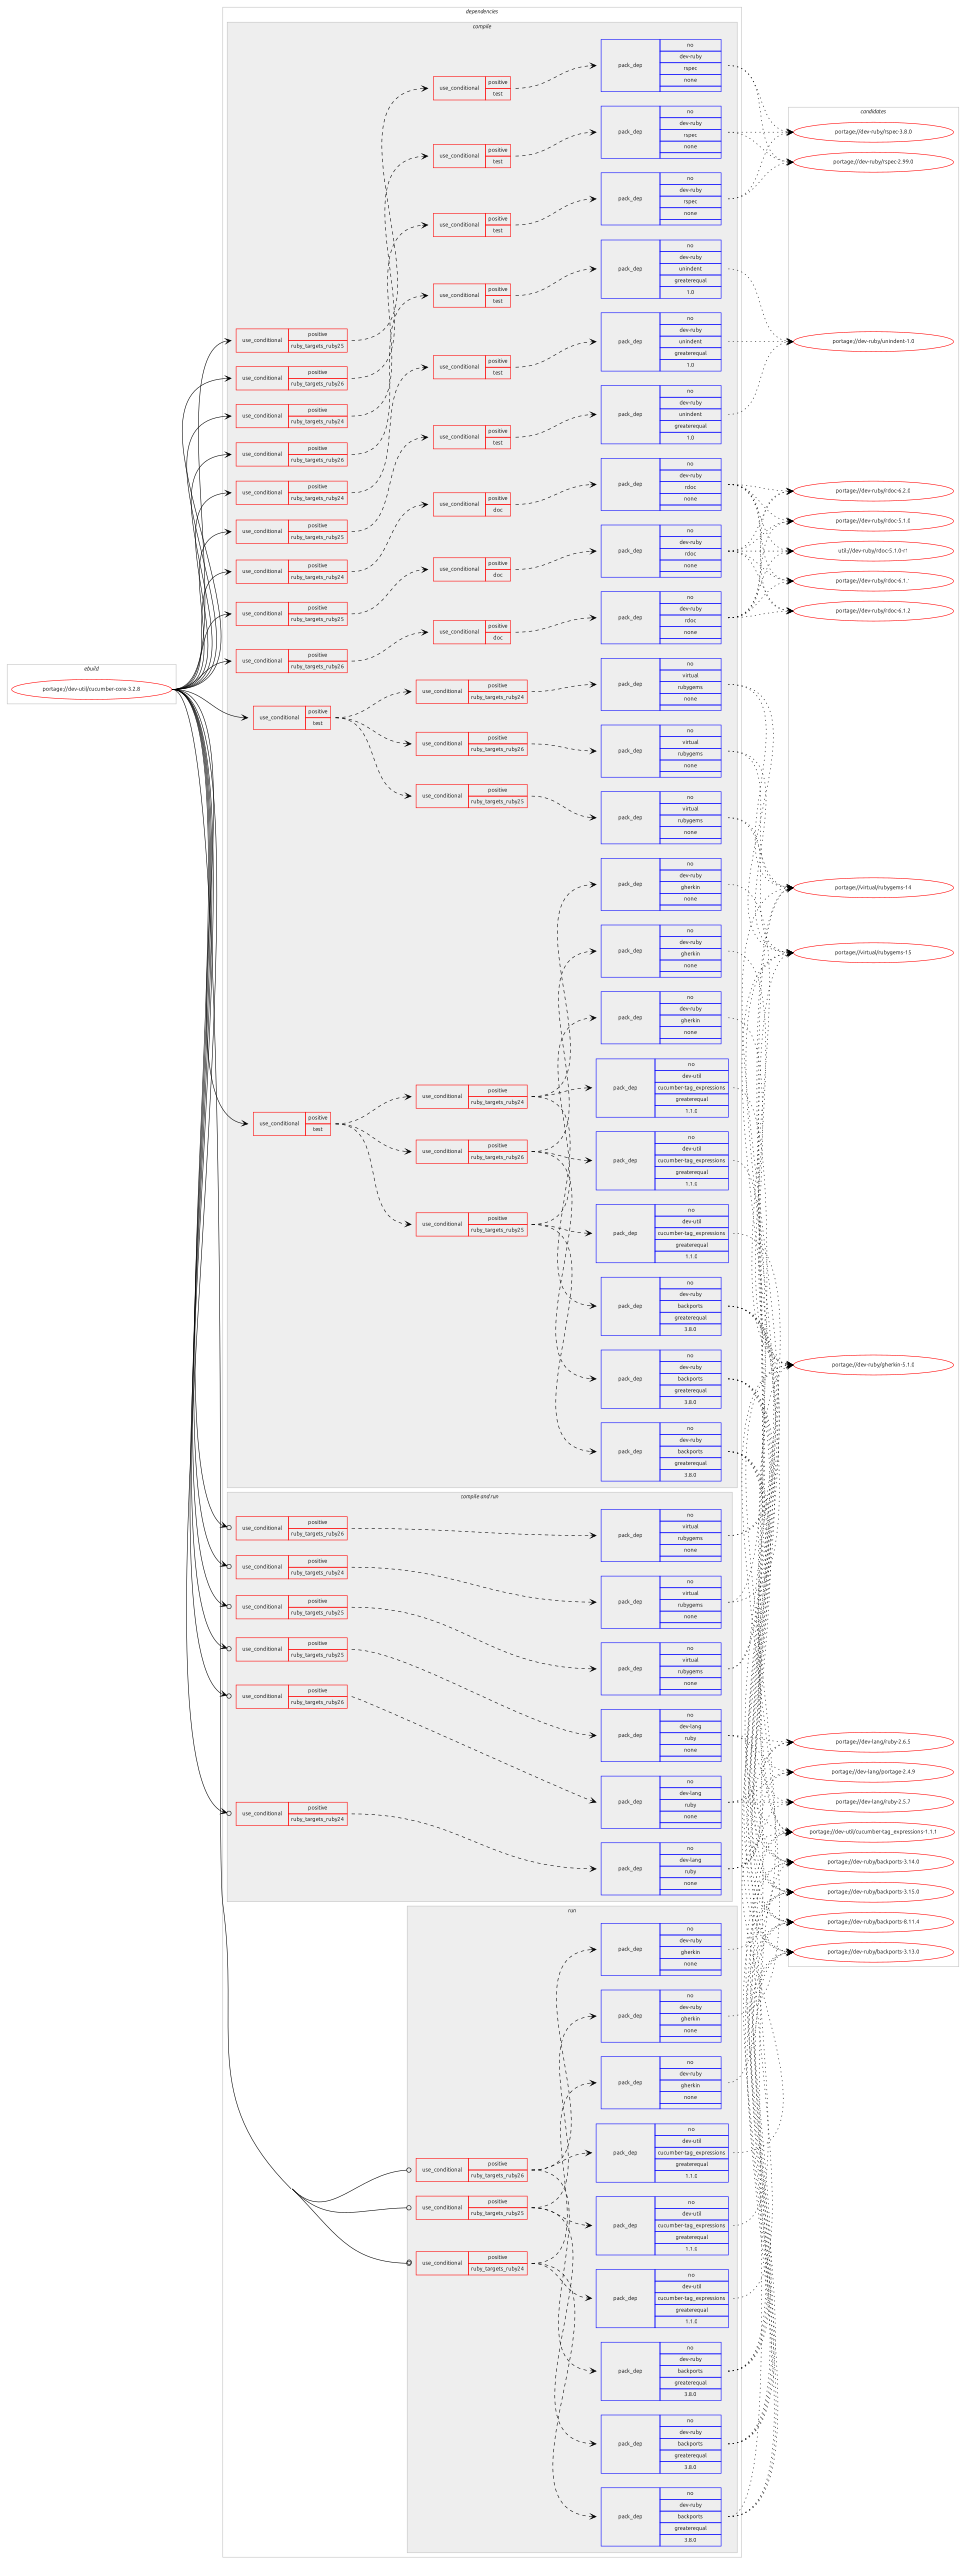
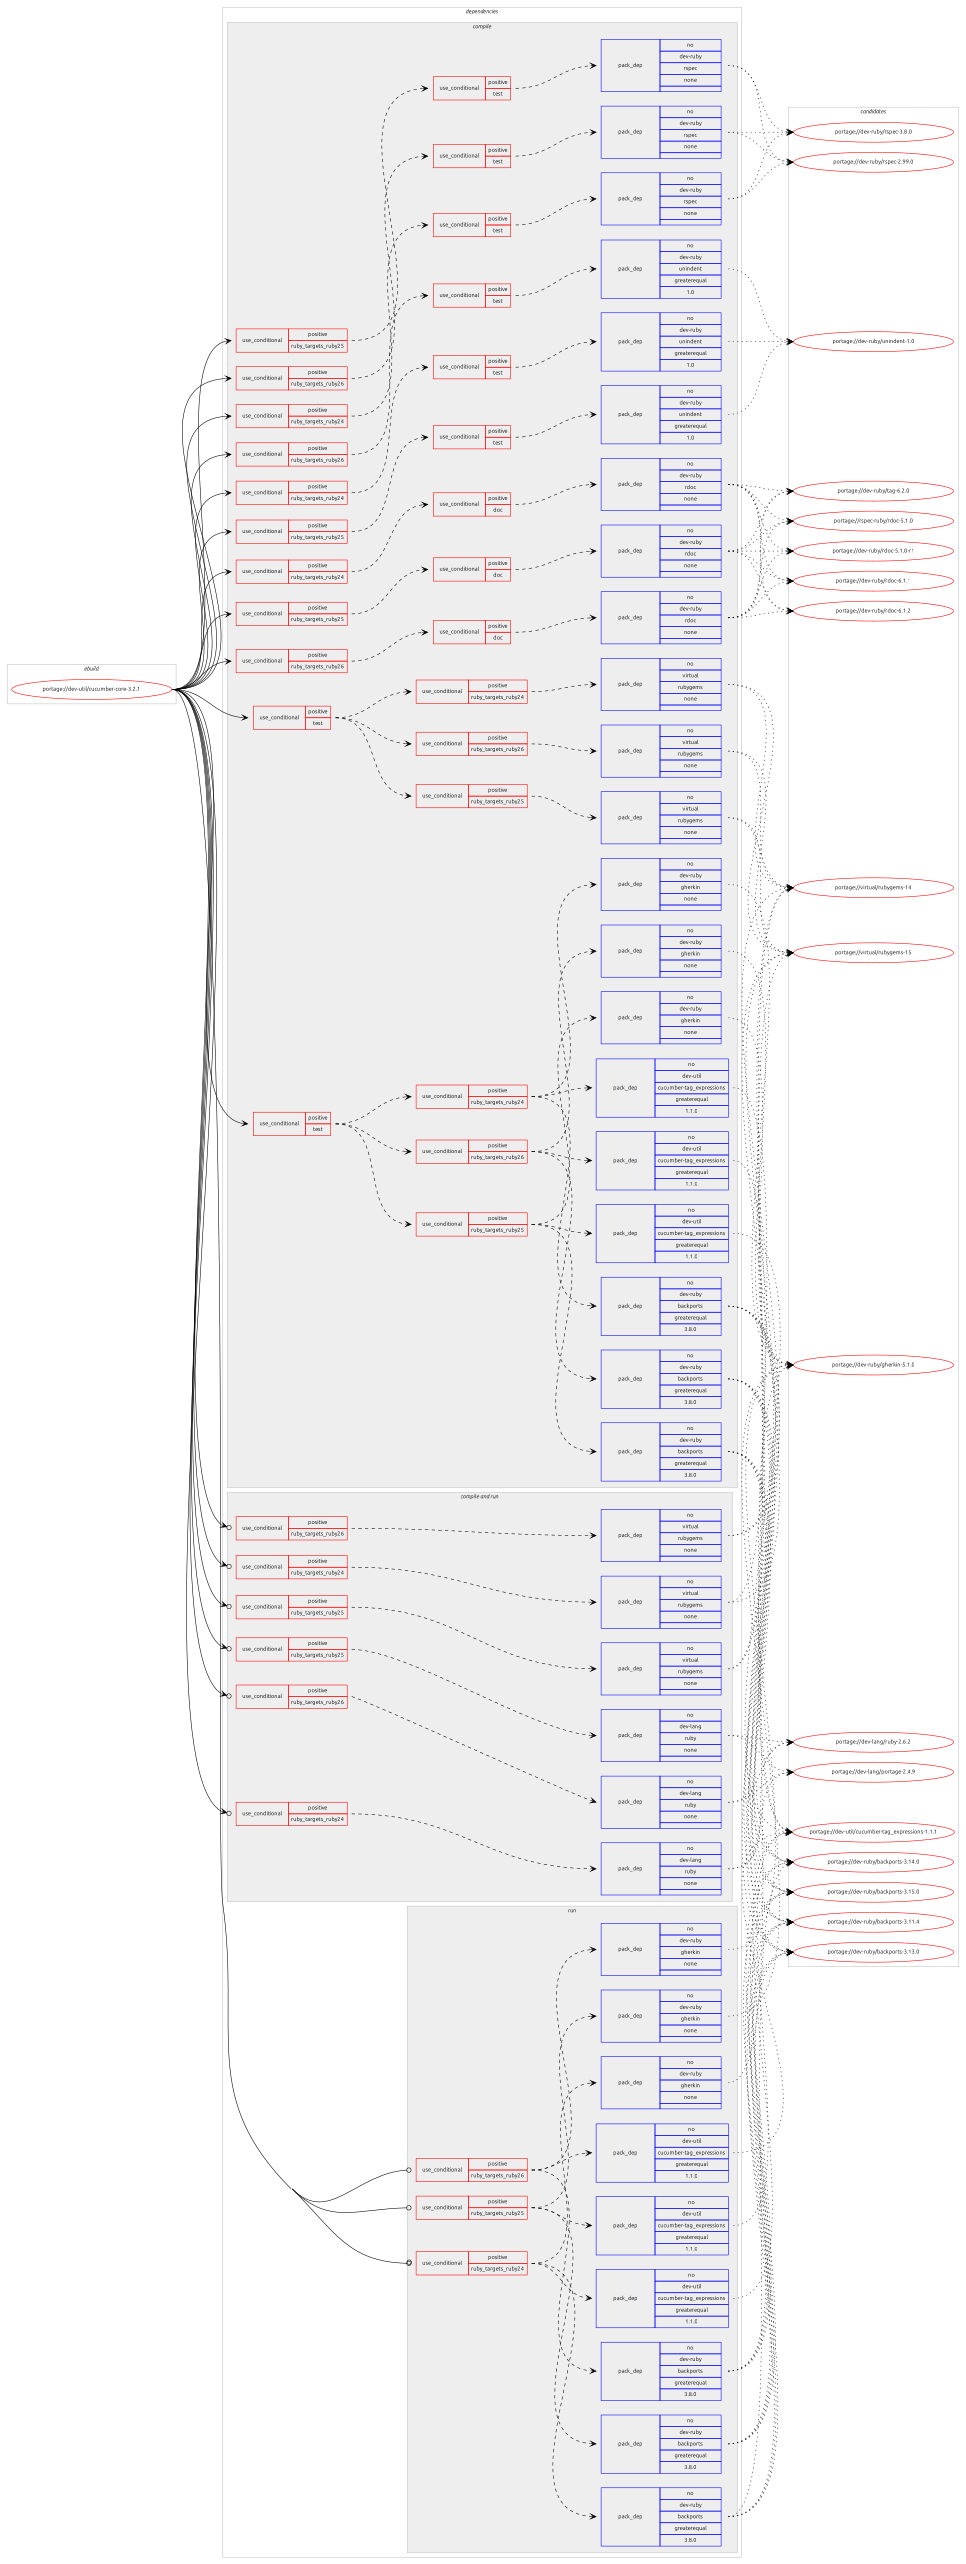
(874, 491) -> (874, 491)
(874, 521) -> (874, 521)
(874, 551) -> (874, 551)
(92, 689) -> (92, 689)
(874, 1742) -> (874, 1742)
(874, 1802) -> none
(874, 1922) -> (874, 1922)
